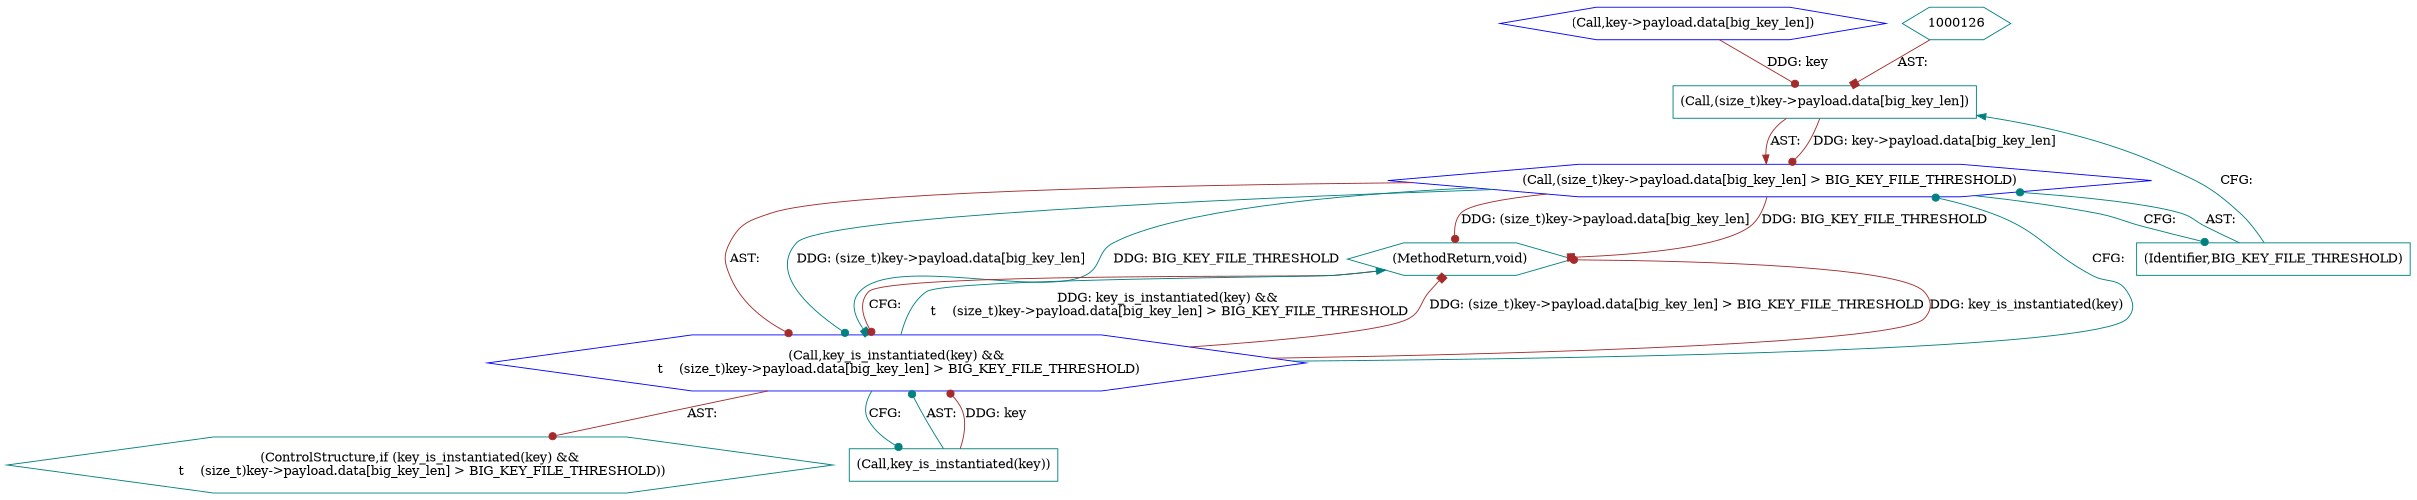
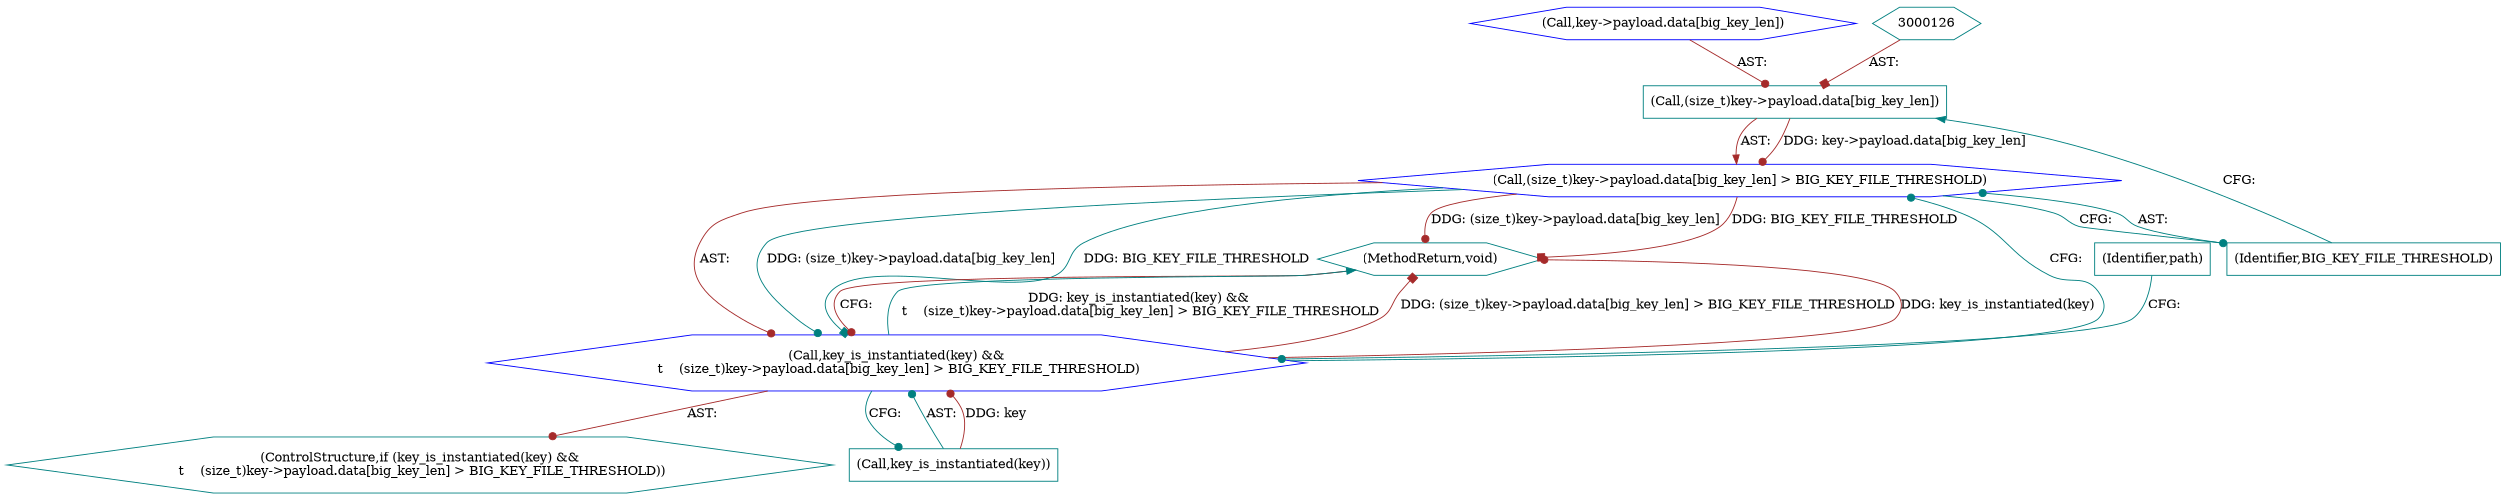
(1956, 23) -> (1927, 23)
(1798, 63) -> (1754, 63)
none -> (2152, 259)
